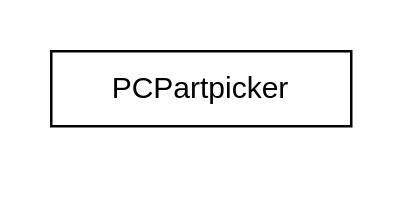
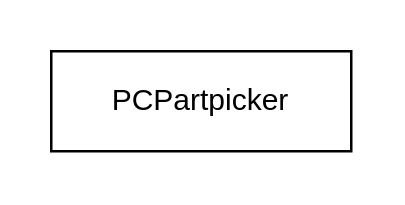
(201, 89) -> (201, 101)
